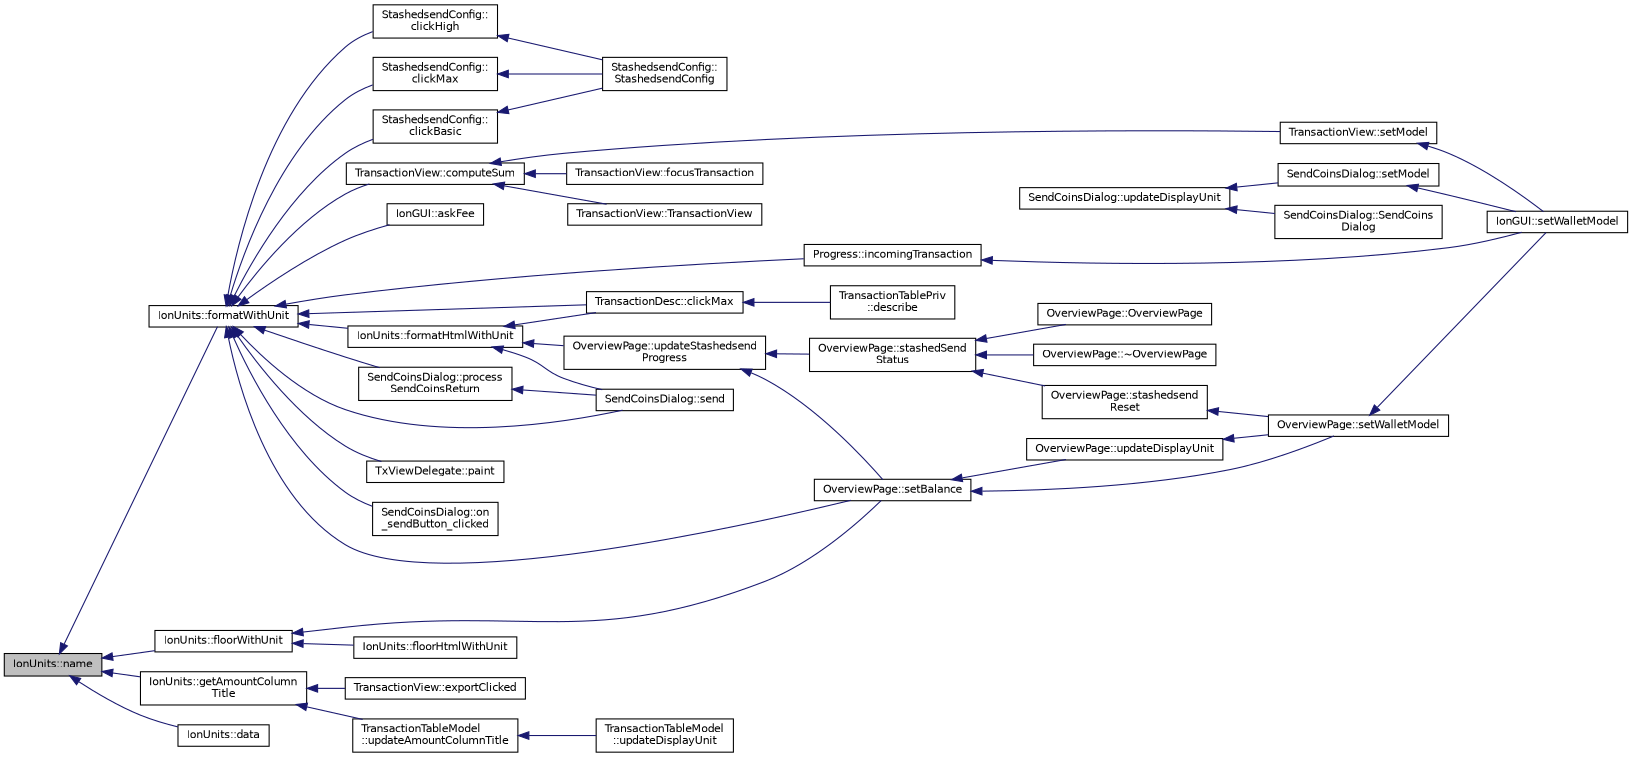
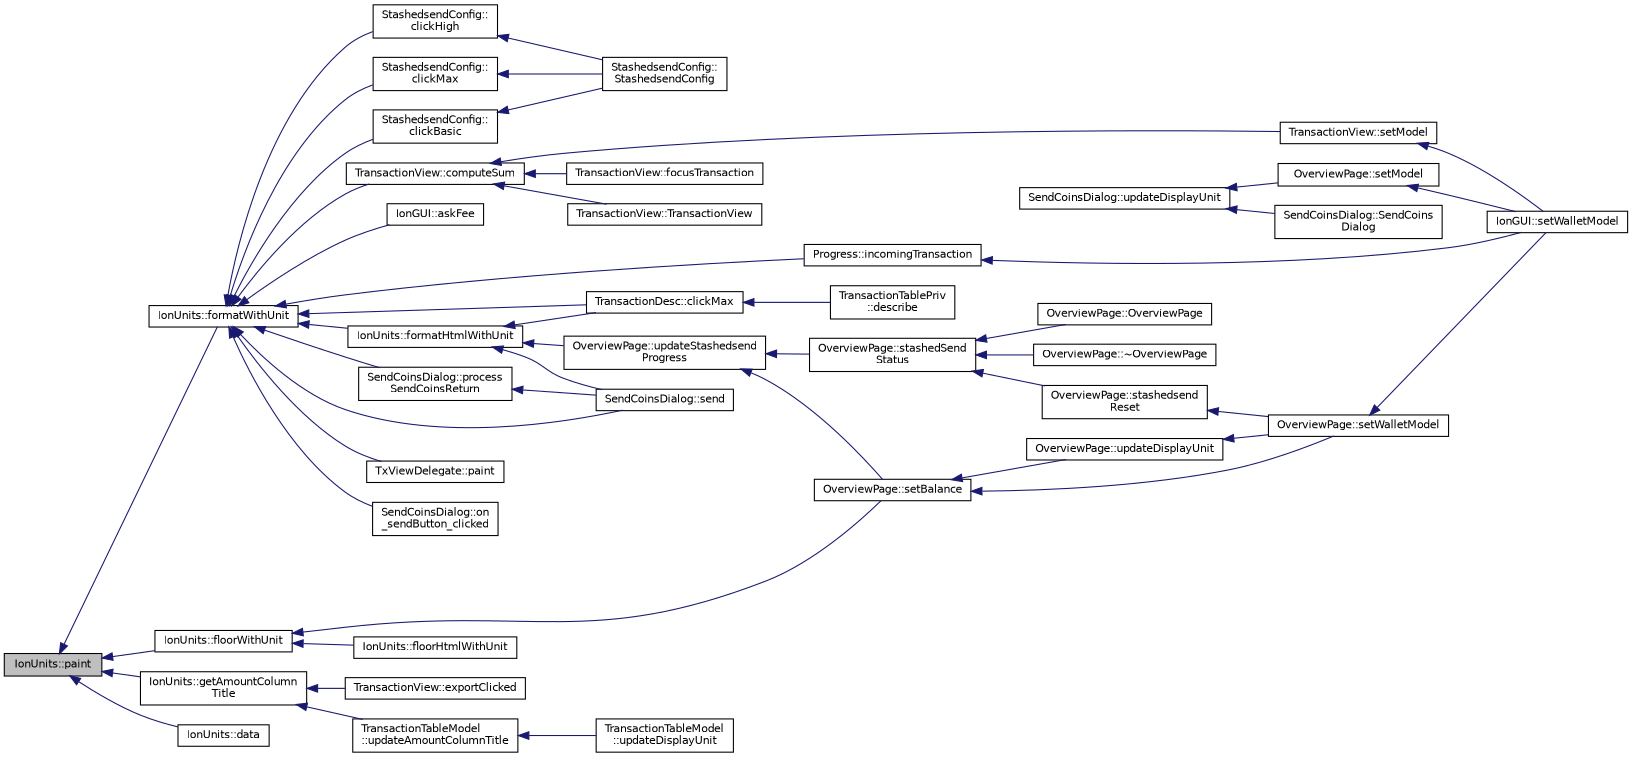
(1359, 175) -> (1359, 175)
(477, 562) -> none
(53, 665) -> (53, 665)
